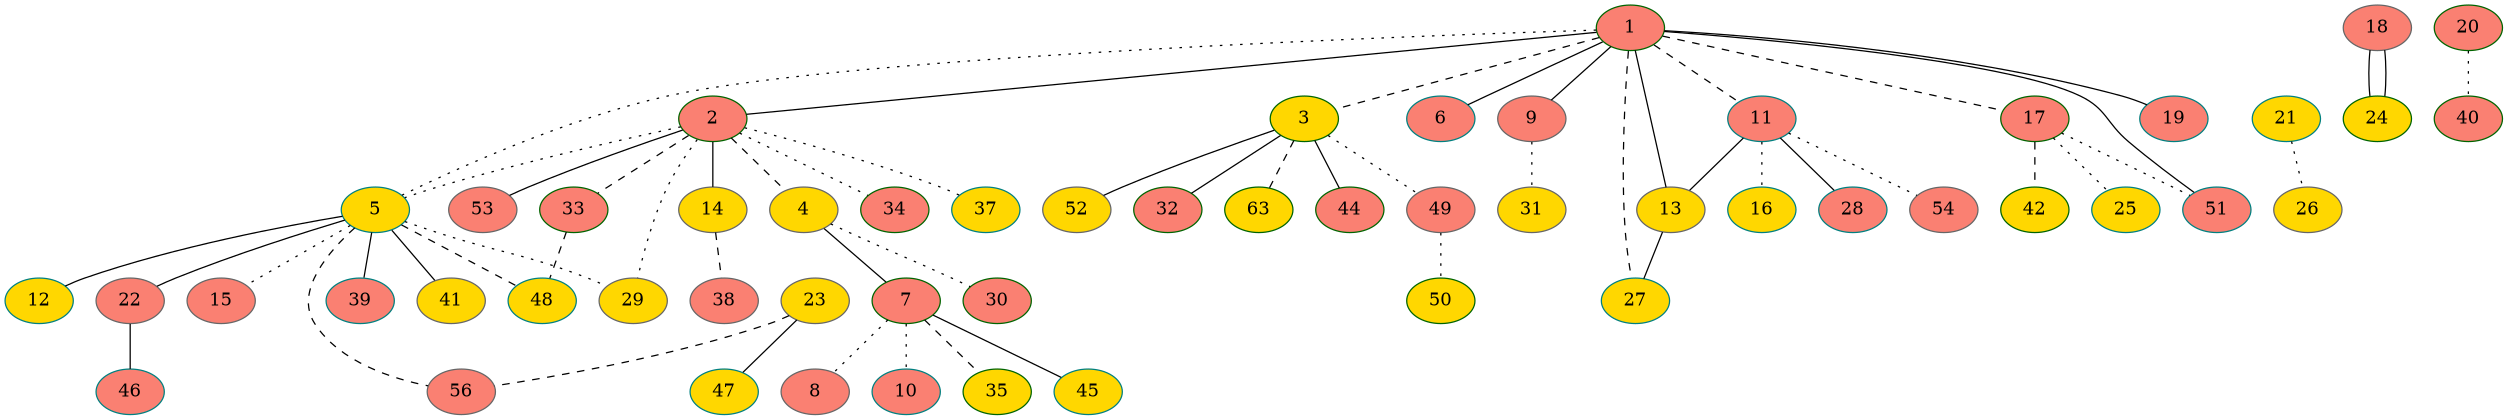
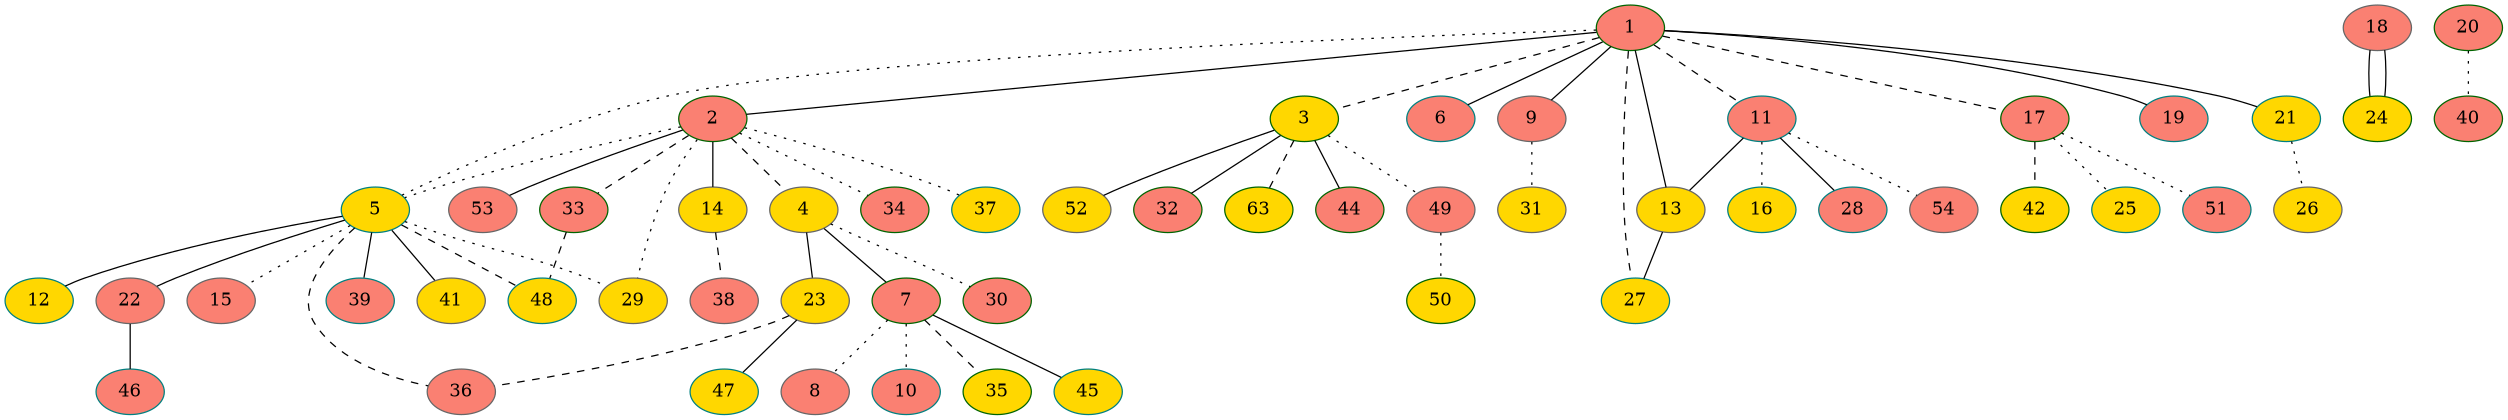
(2073, 93) -> (1977, 57)
none -> (809, 255)
(461, 392) -> (461, 392)
